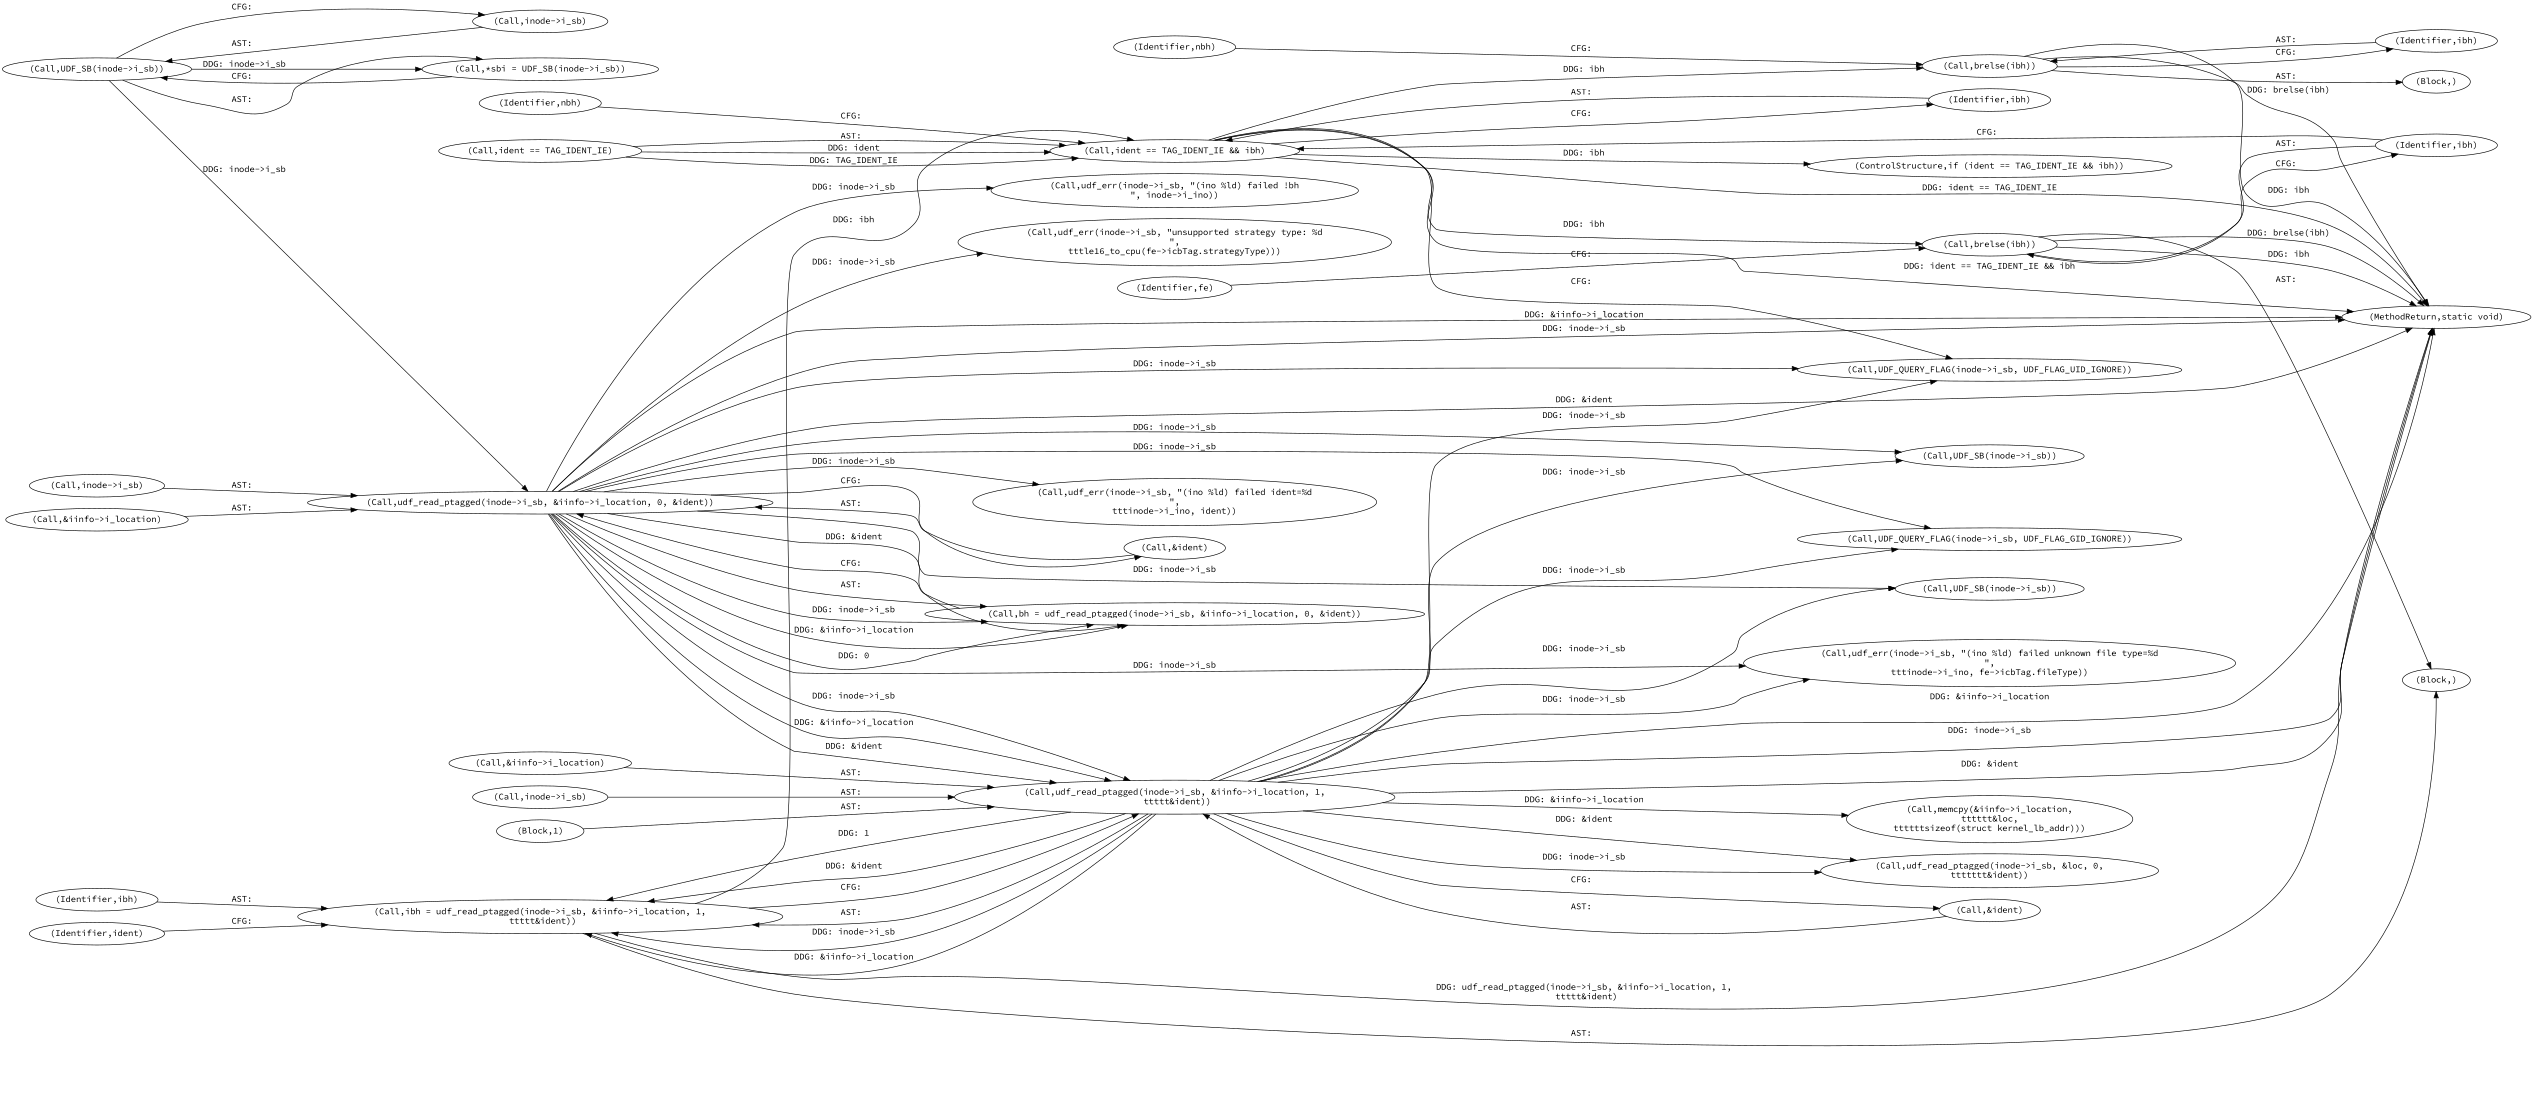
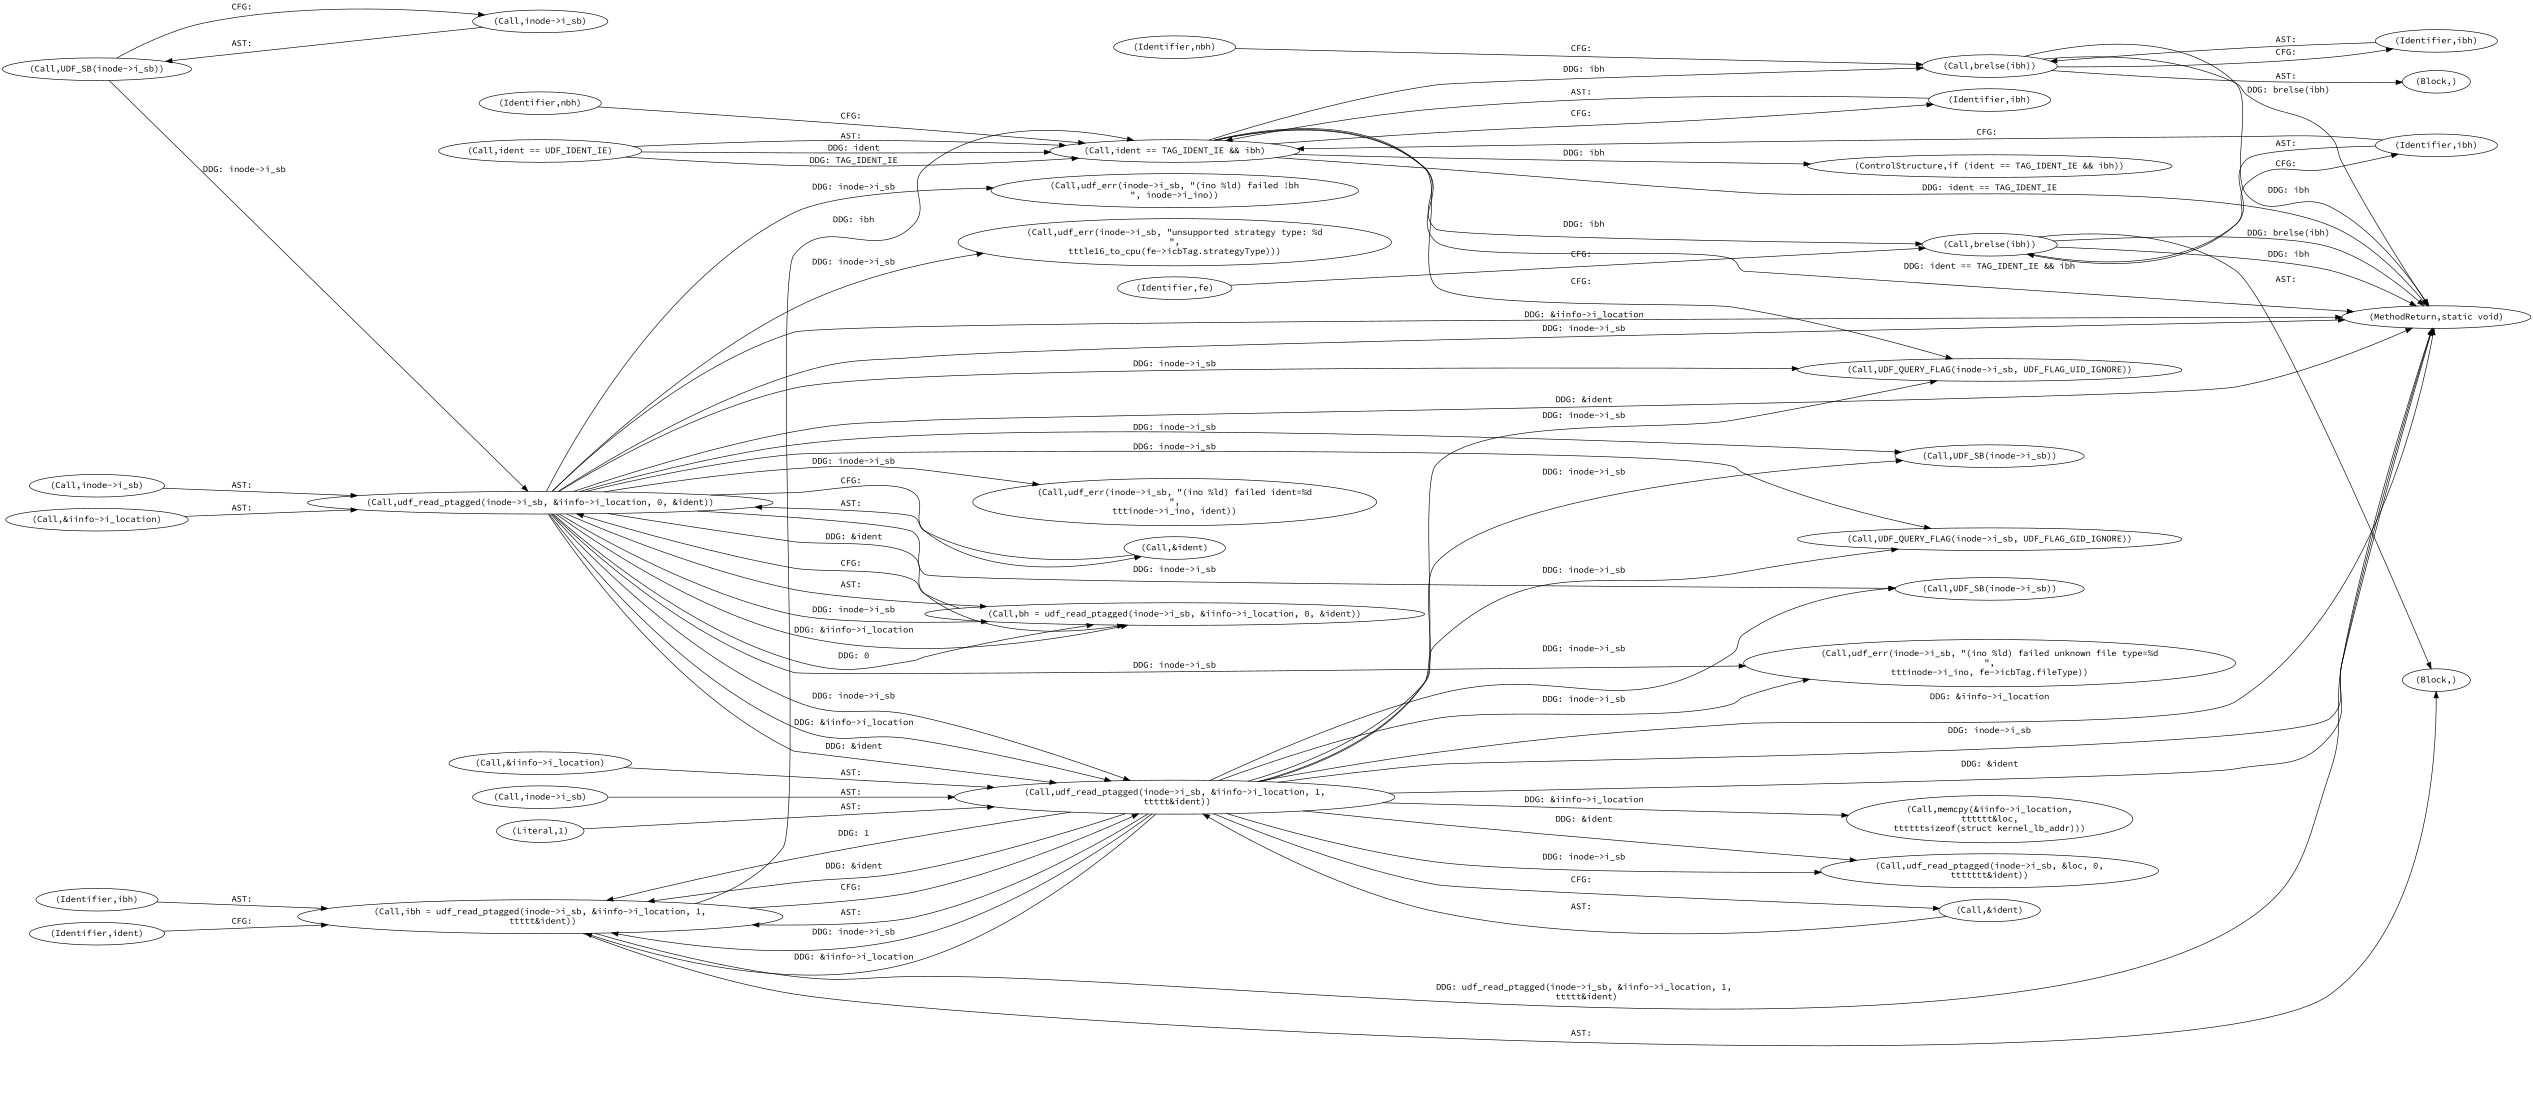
(540, 69) -> none
(540, 151) -> (540, 151)
(540, 831) -> (540, 831)
